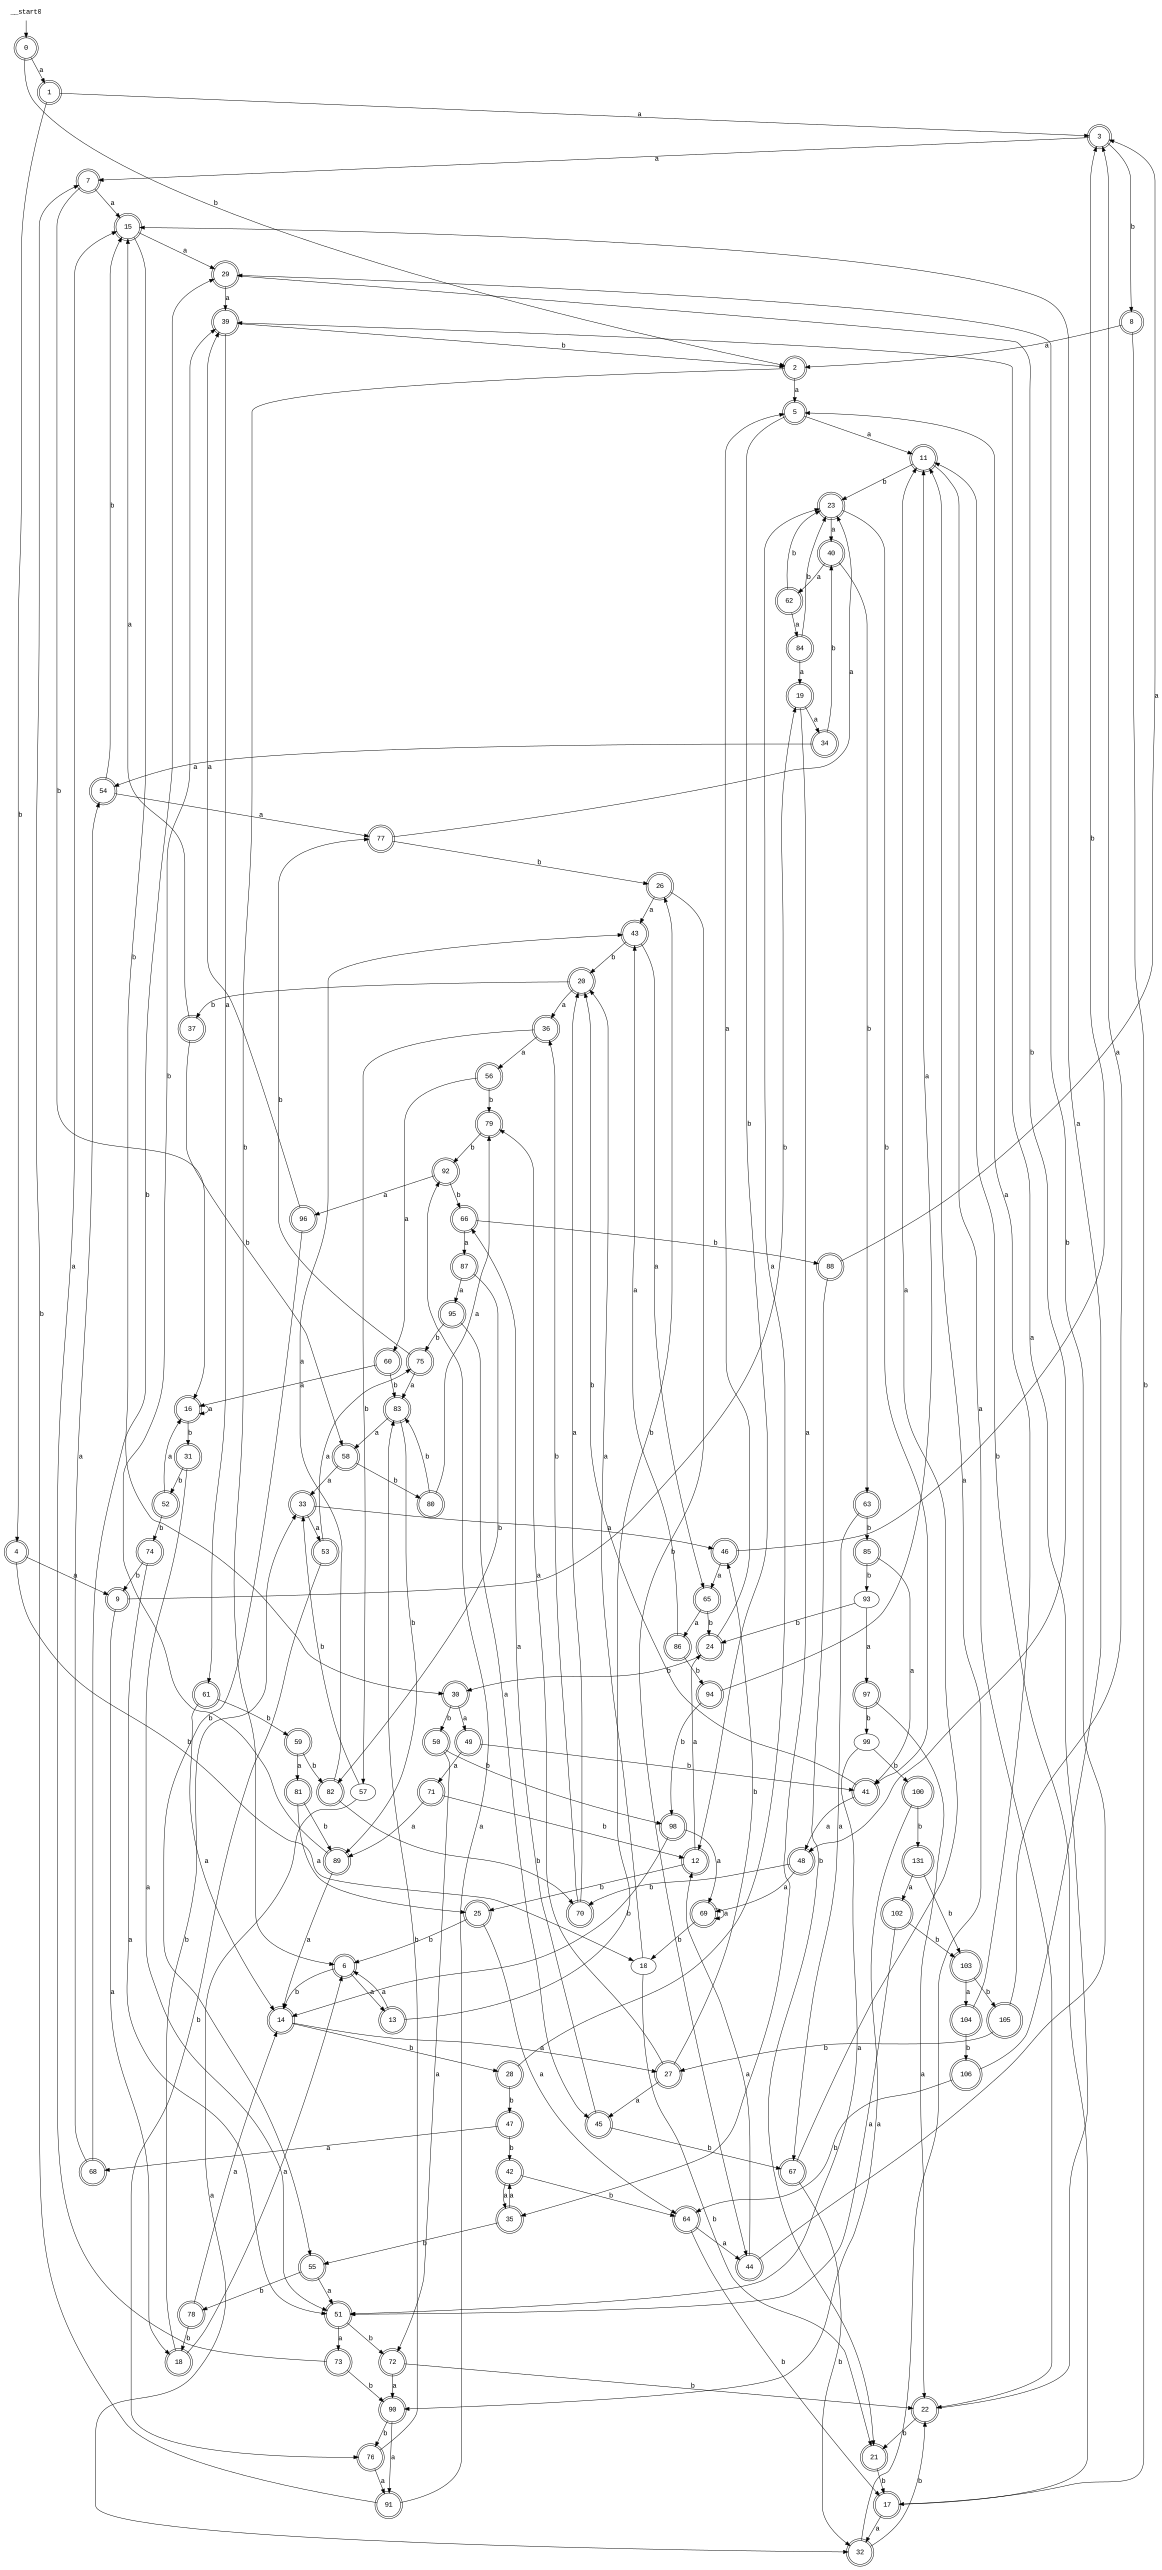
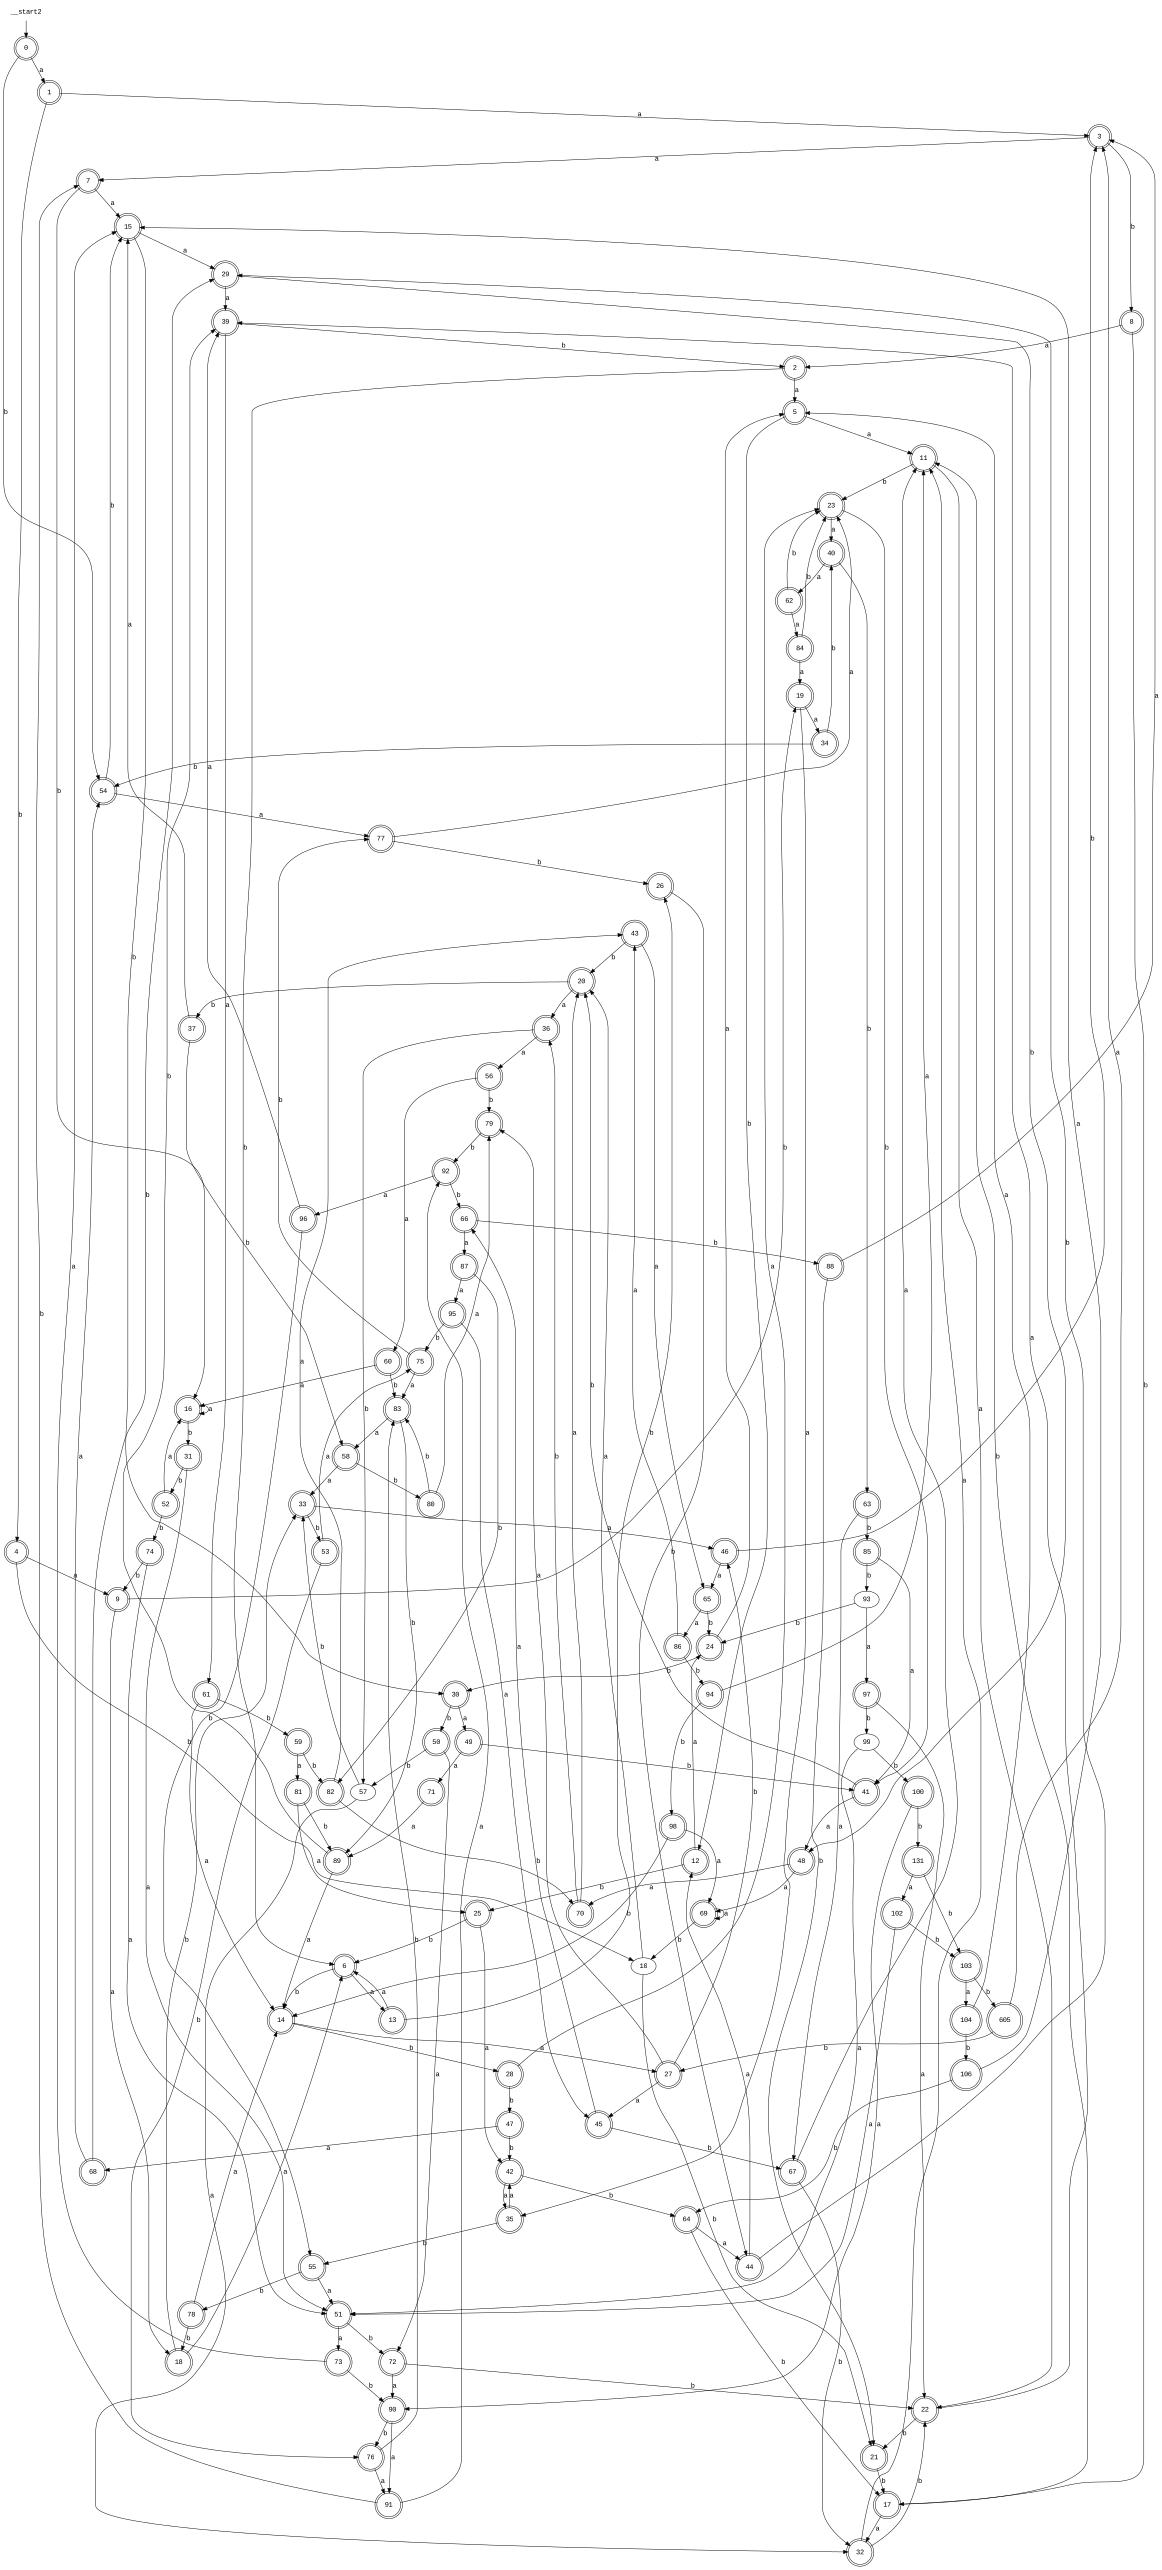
(26, 12) -> (26, 12)
(372, 261) -> (4, 436)
(195, 767) -> (195, 767)
(648, 908) -> none
(318, 1528) -> (318, 1528)
(544, 1791) -> (401, 1766)
(561, 1826) -> none
(651, 1888) -> (651, 1888)
(1005, 2020) -> (1005, 2020)
(542, 2092) -> (485, 2038)
